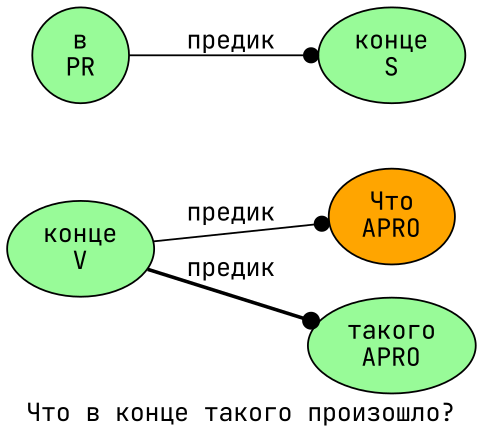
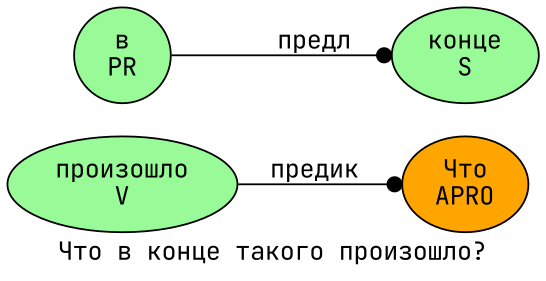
(231, 42) -> (315, 42)
(81, 249) -> (122, 184)
(392, 346) -> none
